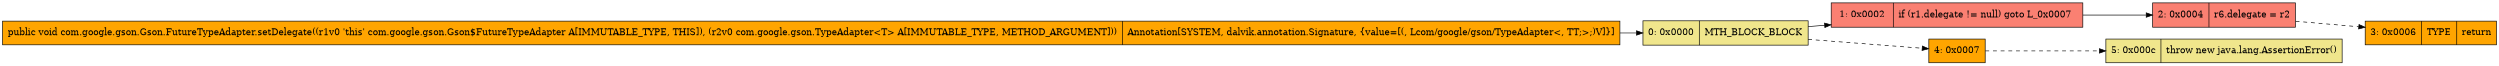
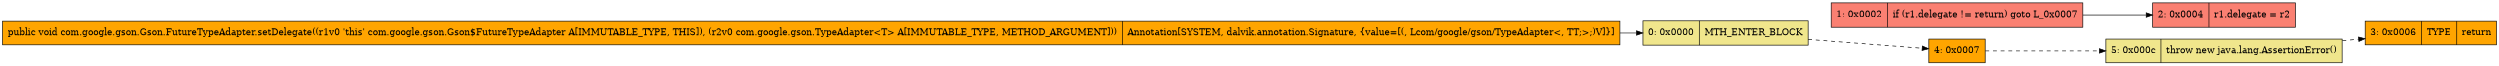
(1985, 15) -> (1985, 15)
(2252, 15) -> (2252, 15)
(2327, 24) -> (2351, 40)
(1816, 26) -> none
(1753, 33) -> (1754, 33)
